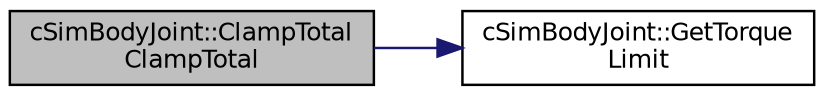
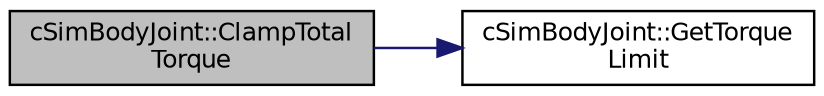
(192, 48) -> (192, 48)
